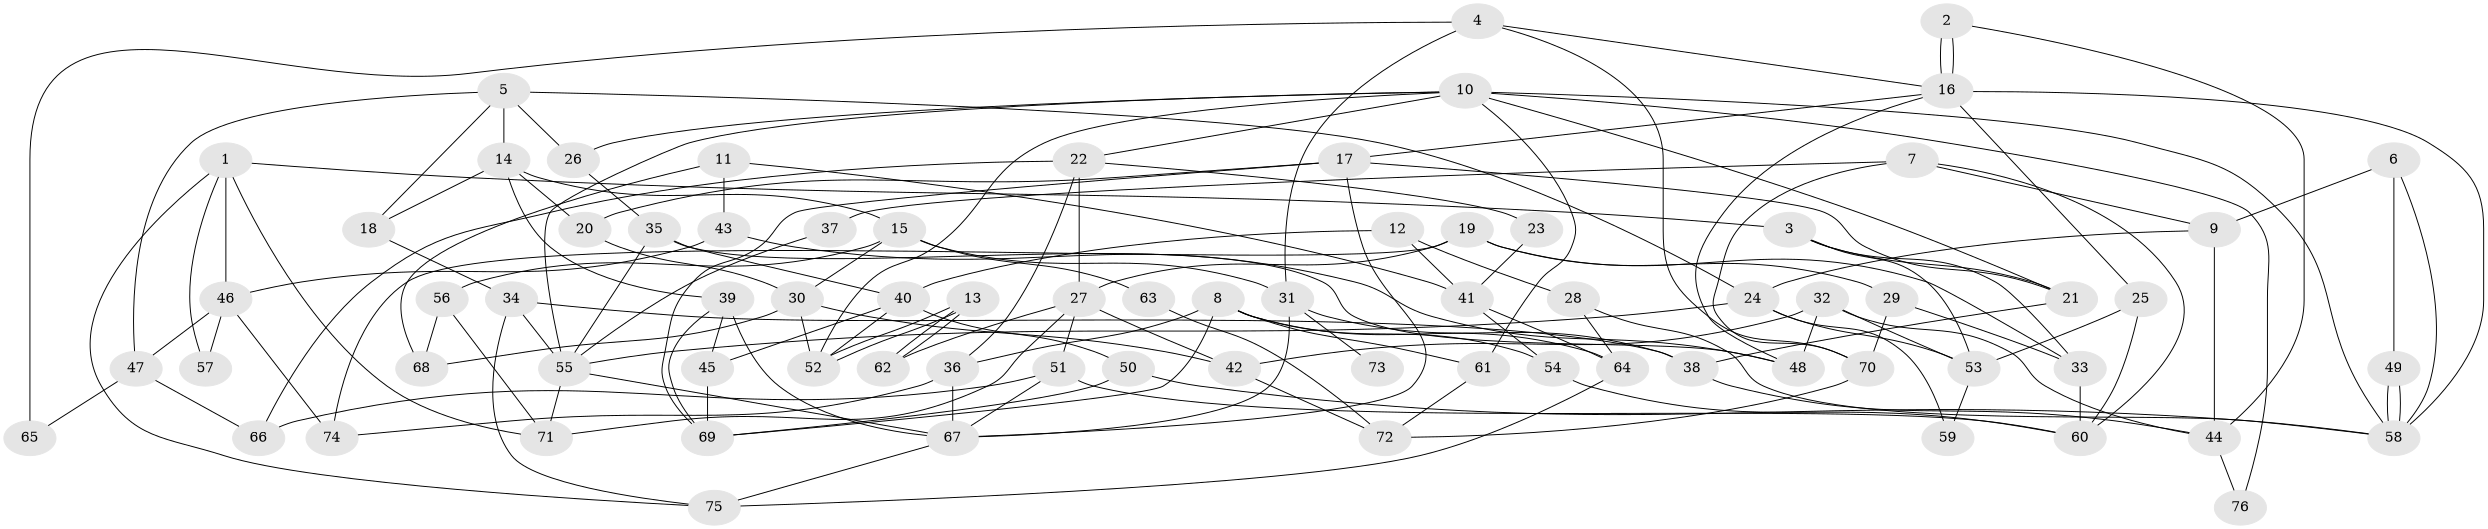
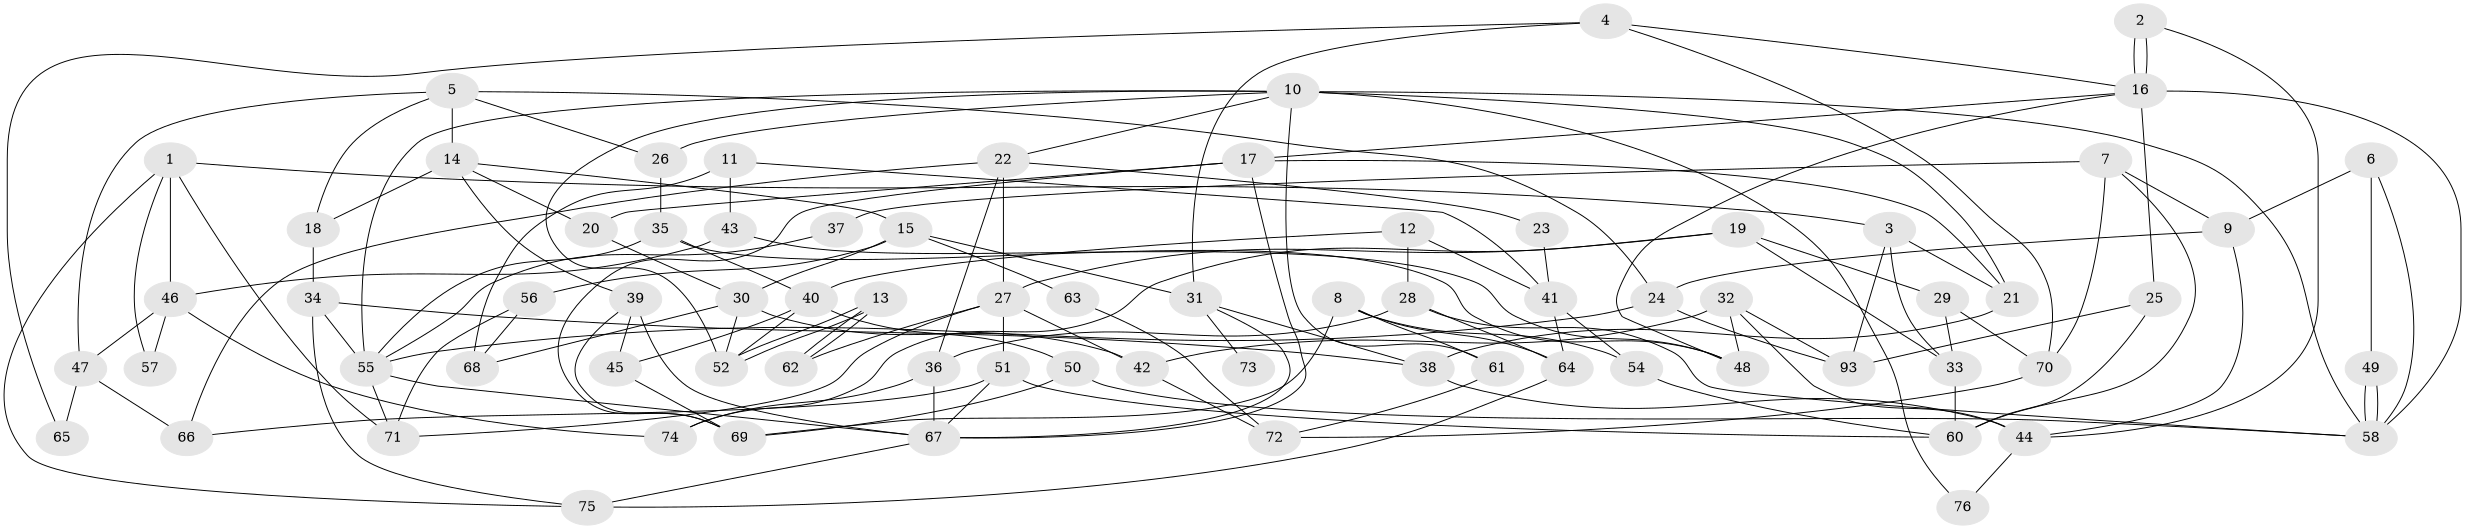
(1049, 346) -> (1160, 334)
(1974, 369) -> (1849, 369)
(1948, 438) -> none
